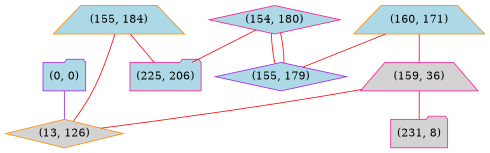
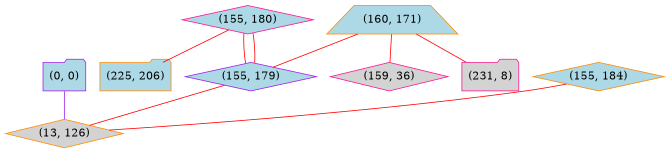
(119, 20) -> (599, 77)
(275, 20) -> (248, 20)
(142, 48) -> none
(166, 77) -> (135, 77)
(419, 77) -> (389, 77)
(419, 105) -> (441, 48)
(232, 110) -> (157, 105)
